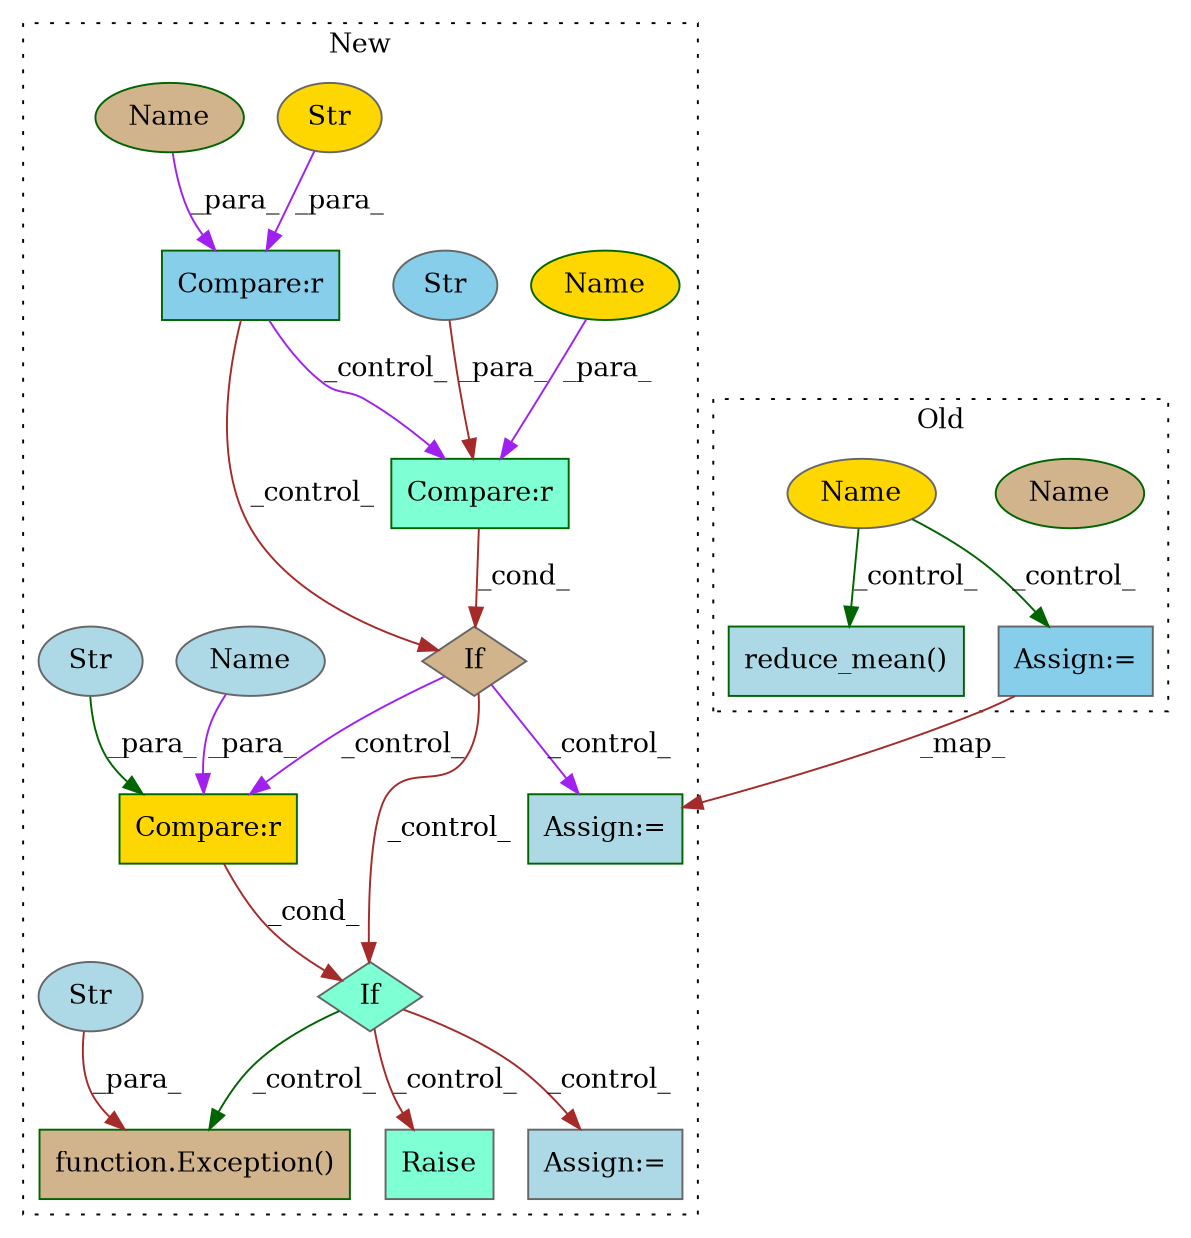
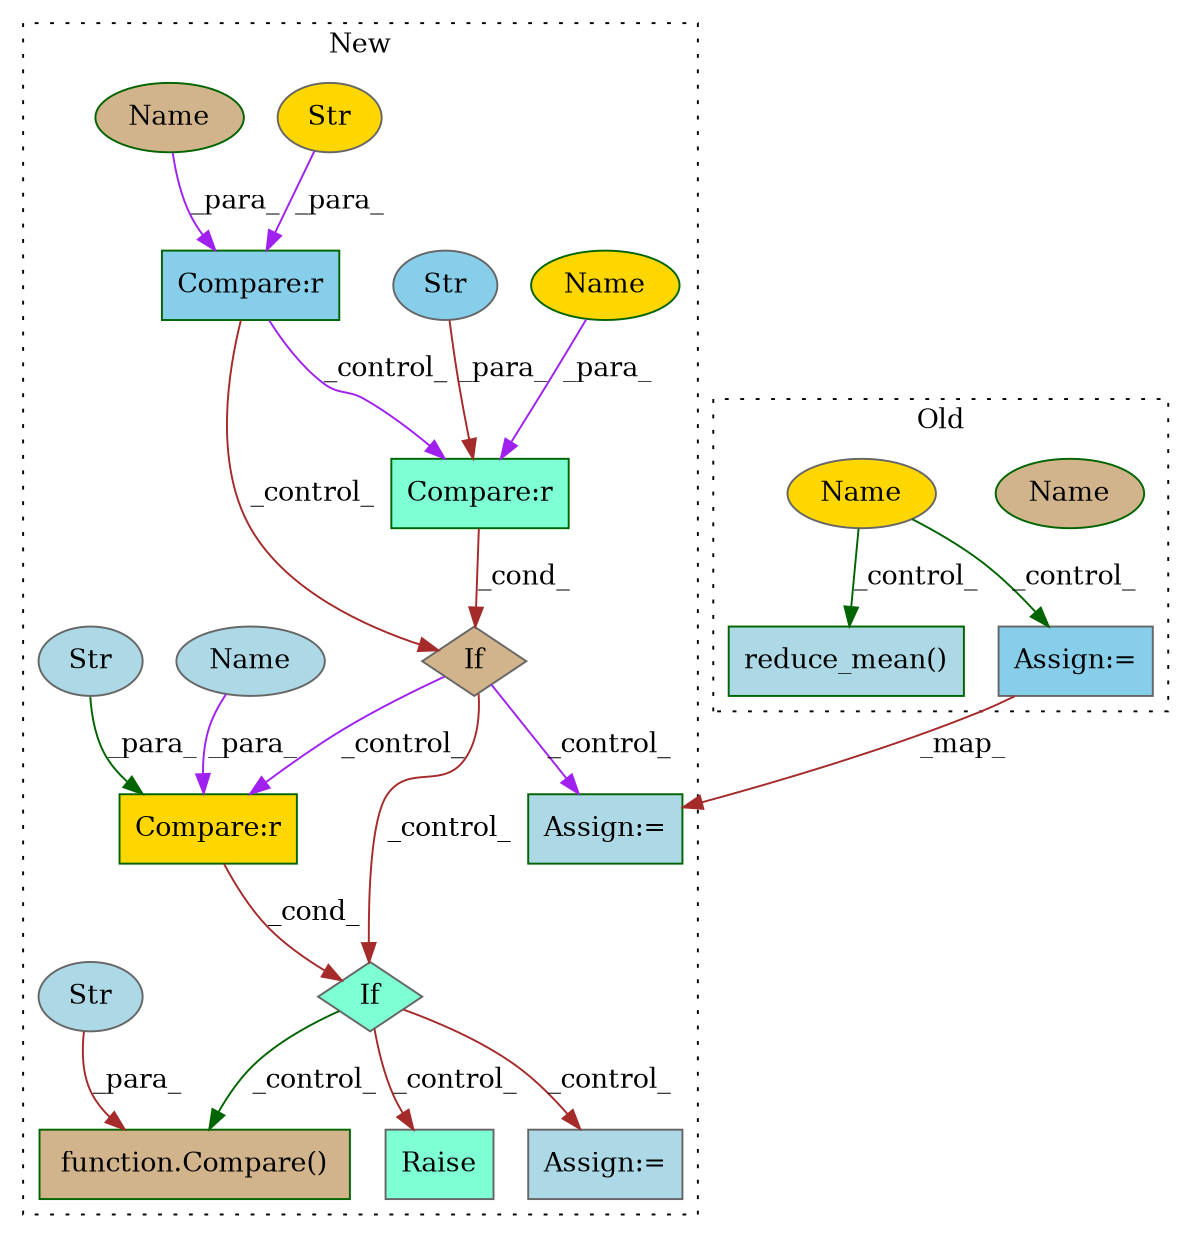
(195, 1164) -> (195, 1164)
